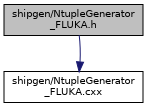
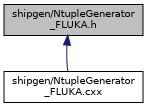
(80, 49) -> (67, 59)
